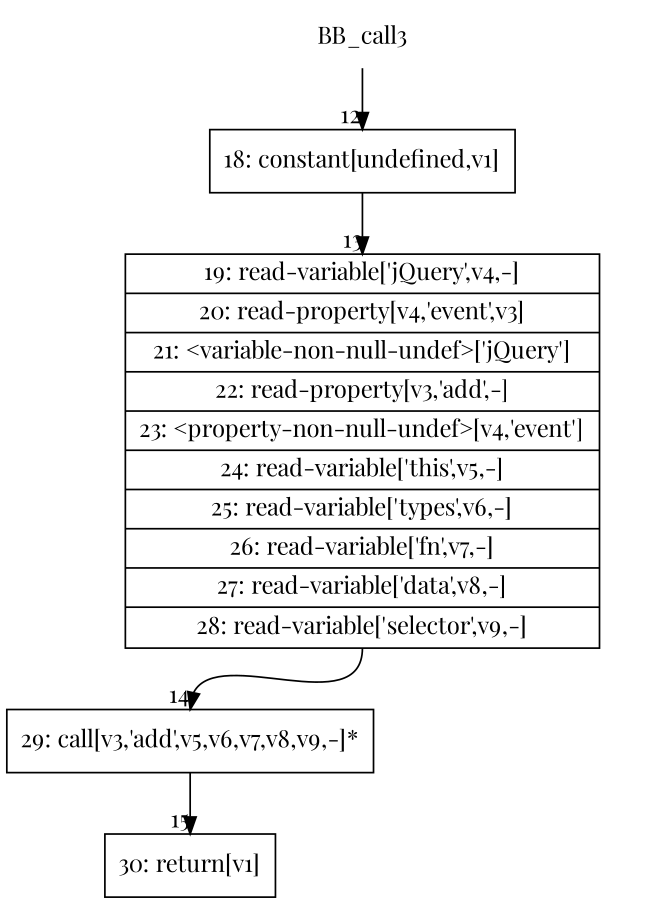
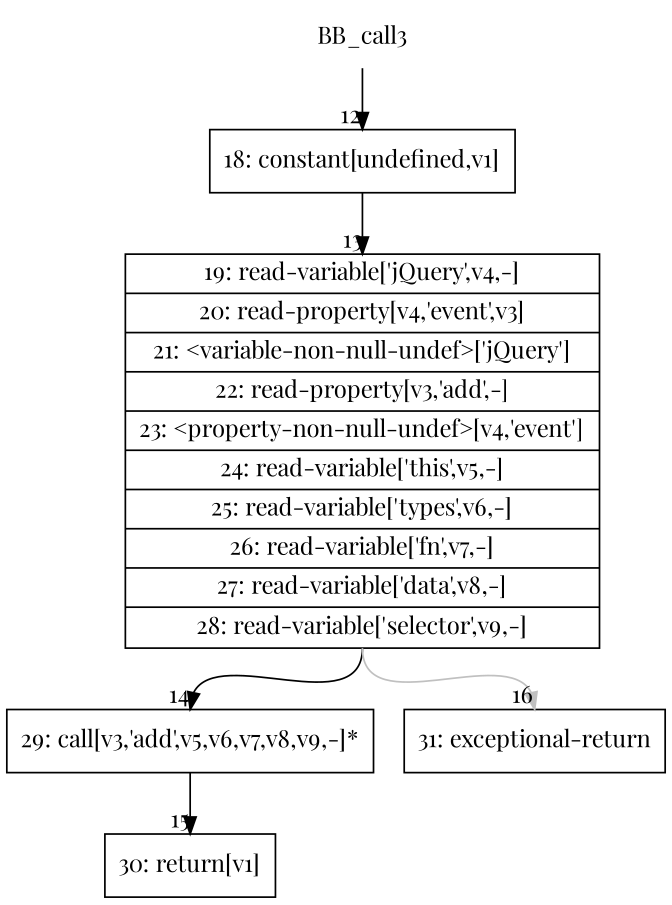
none -> (535, 741)
